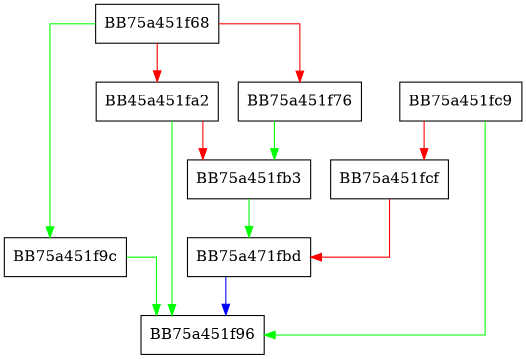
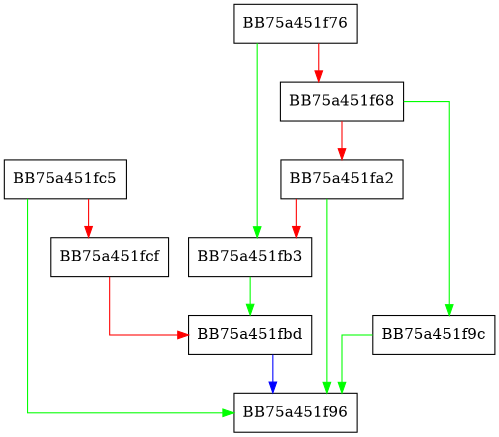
(283, 24) -> (319, 57)
(157, 102) -> (342, 179)
(461, 102) -> (65, 179)
(249, 257) -> (250, 335)
